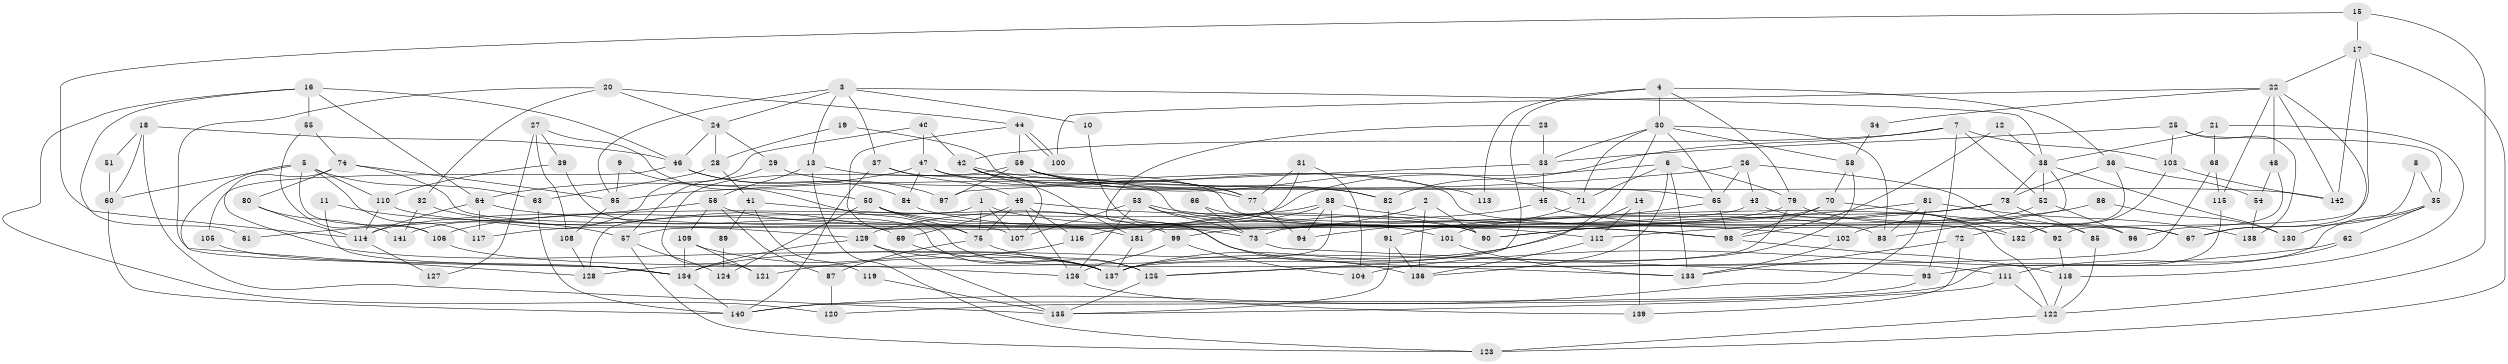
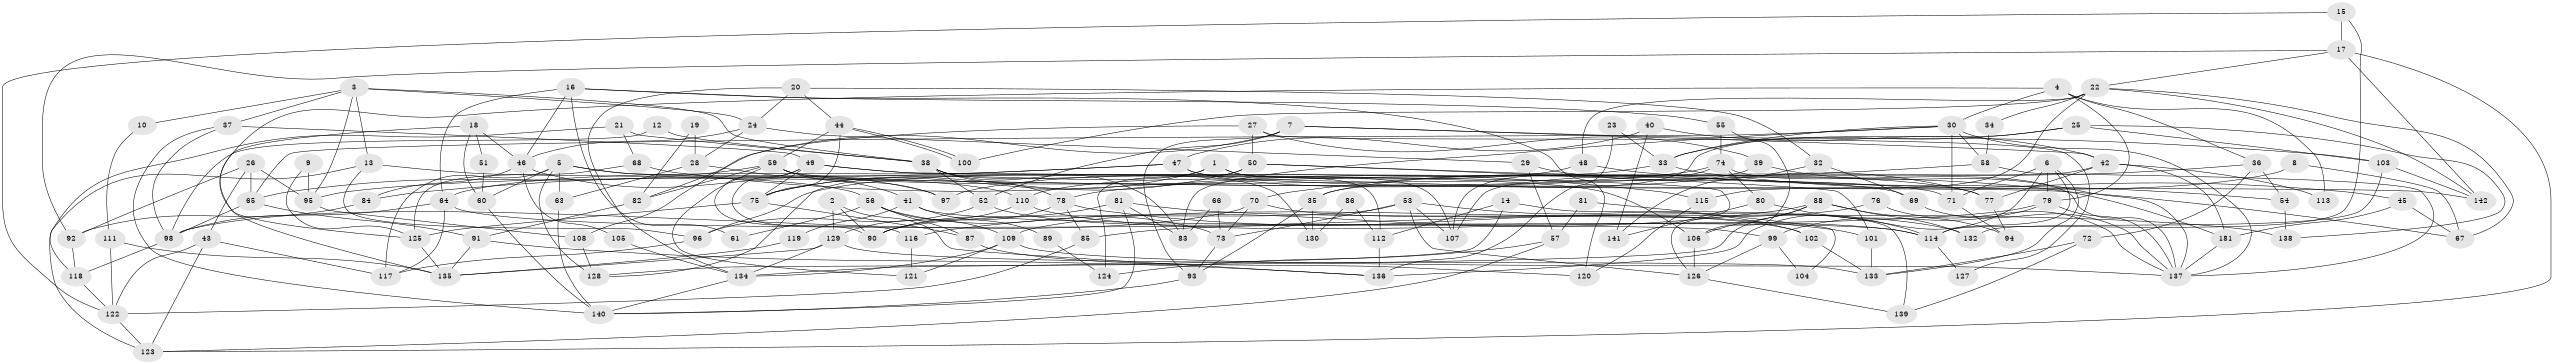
(1279, 181) -> none
(325, 201) -> none
none -> (1876, 201)
(2348, 239) -> none
none -> (542, 256)
none -> (177, 296)
